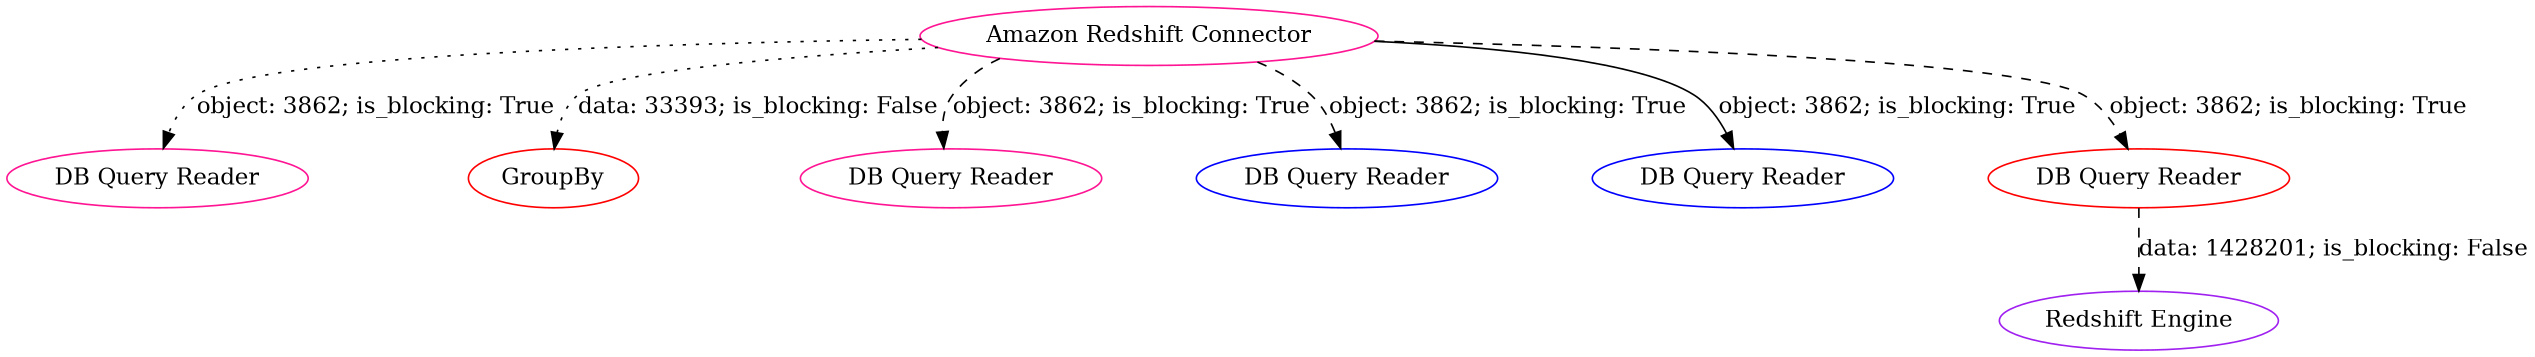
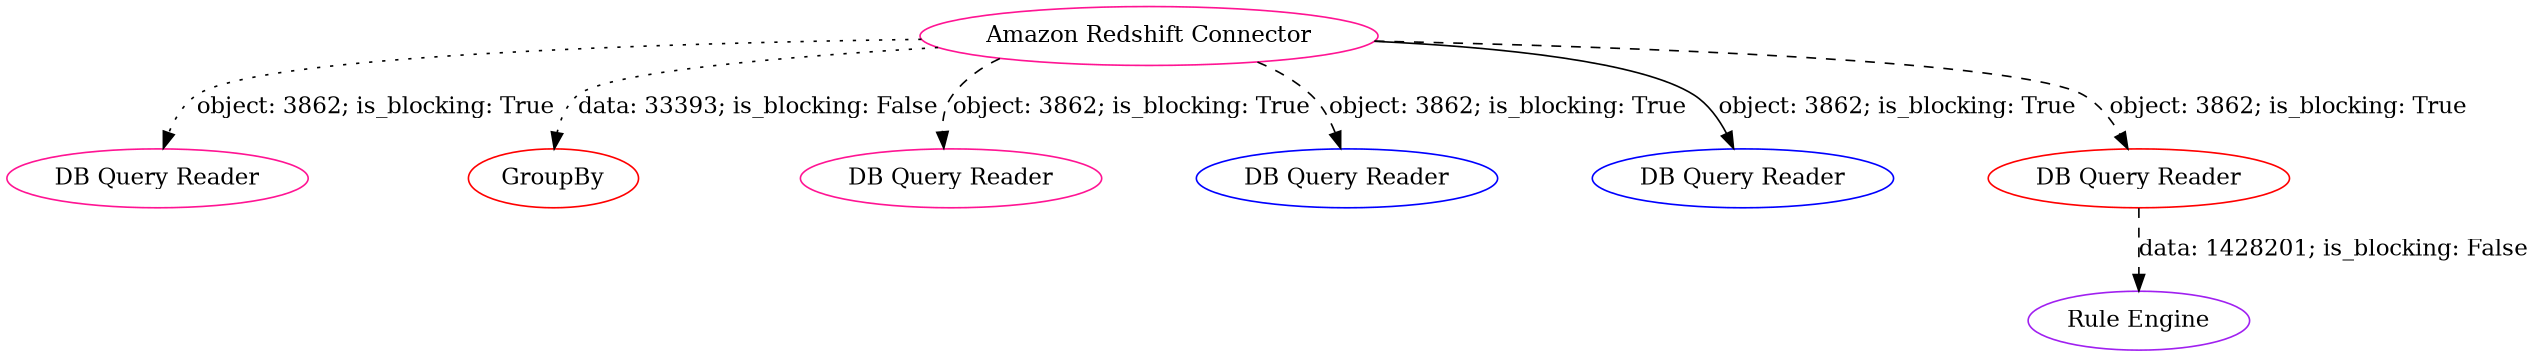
(2139, 321) -> (2139, 321)
